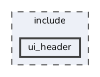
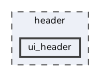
(50, 21) -> (50, 21)
